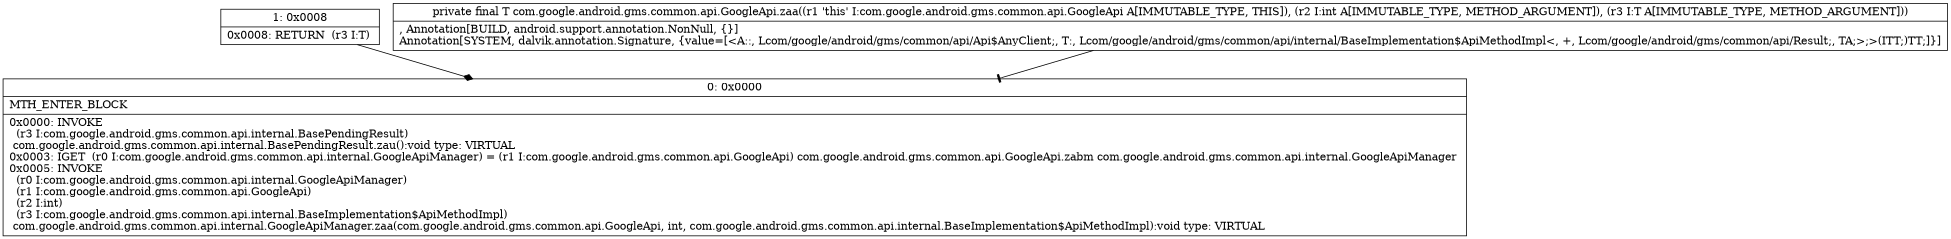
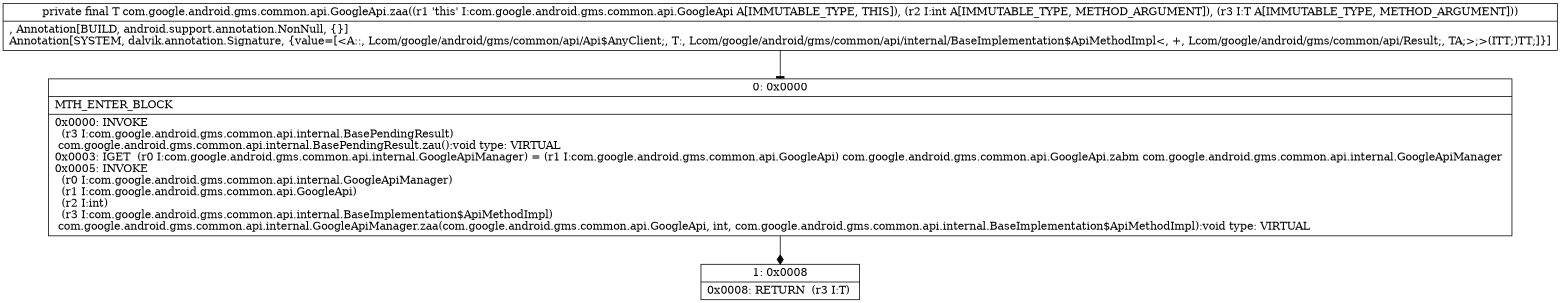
(410, 60) -> (780, 245)
